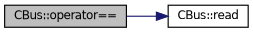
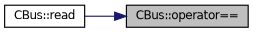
(141, 16) -> (100, 16)
